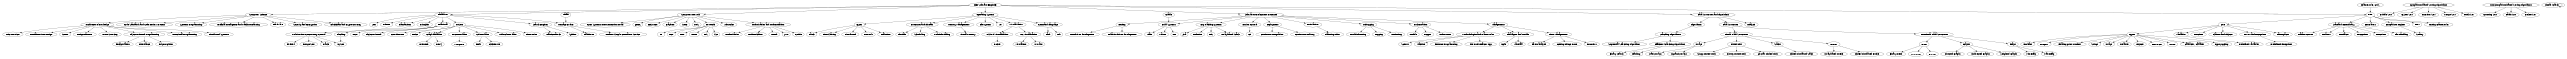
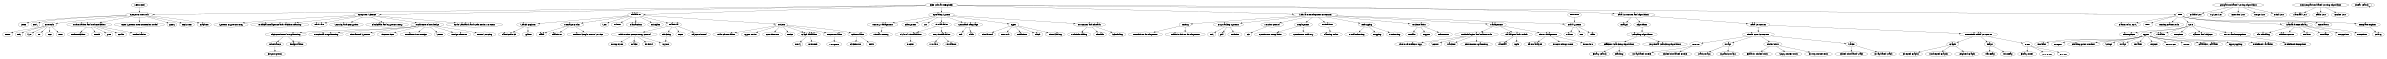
(2370, 9) -> (2157, 19)
(1169, 15) -> (1575, 15)
(2490, 15) -> (2300, 15)
(566, 19) -> (556, 29)
(710, 20) -> (139, 9)
(191, 25) -> (231, 25)
(2396, 25) -> (2368, 25)
(1220, 29) -> (1866, 49)
(532, 34) -> (751, 34)
(623, 34) -> (588, 34)
(1737, 34) -> (1758, 34)
(155, 39) -> (275, 48)
(1567, 44) -> (1563, 44)
(1768, 54) -> (1757, 54)
